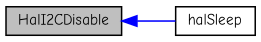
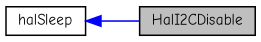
(156, 21) -> (120, 21)
